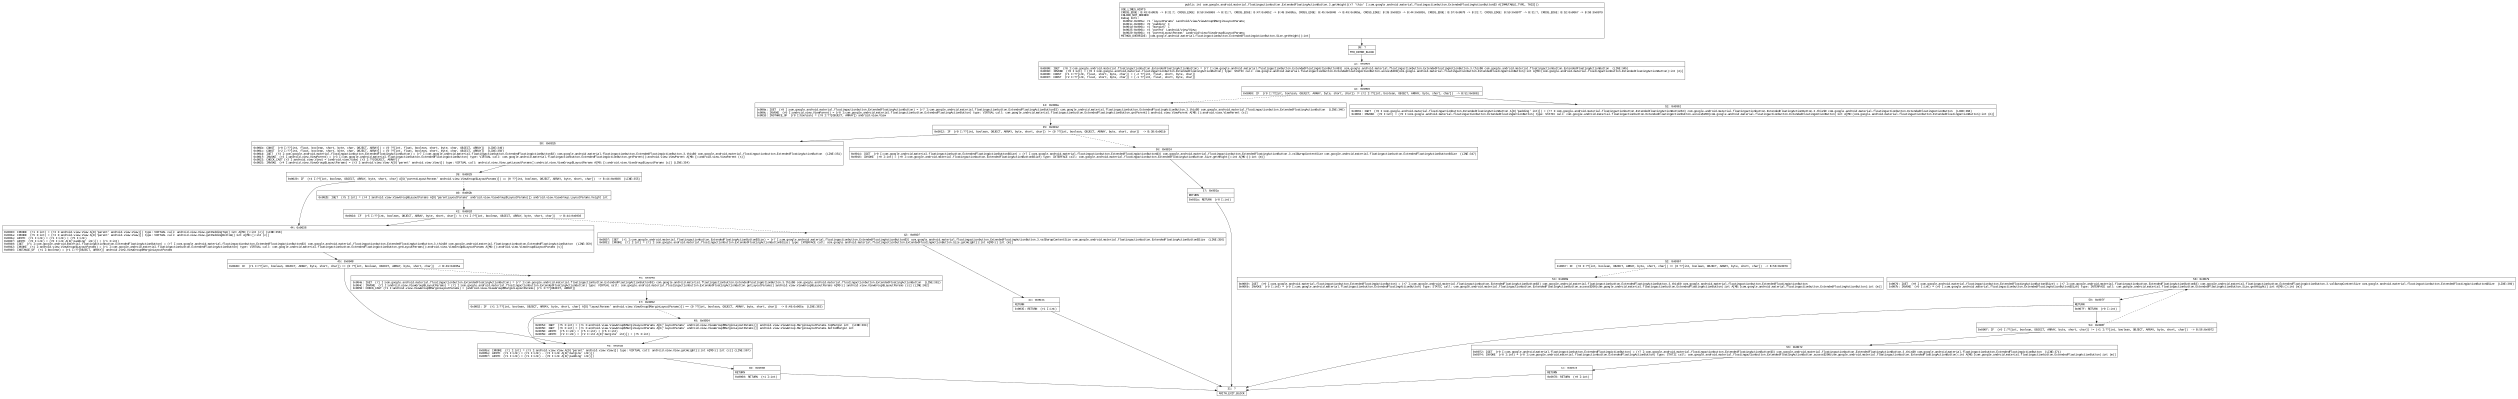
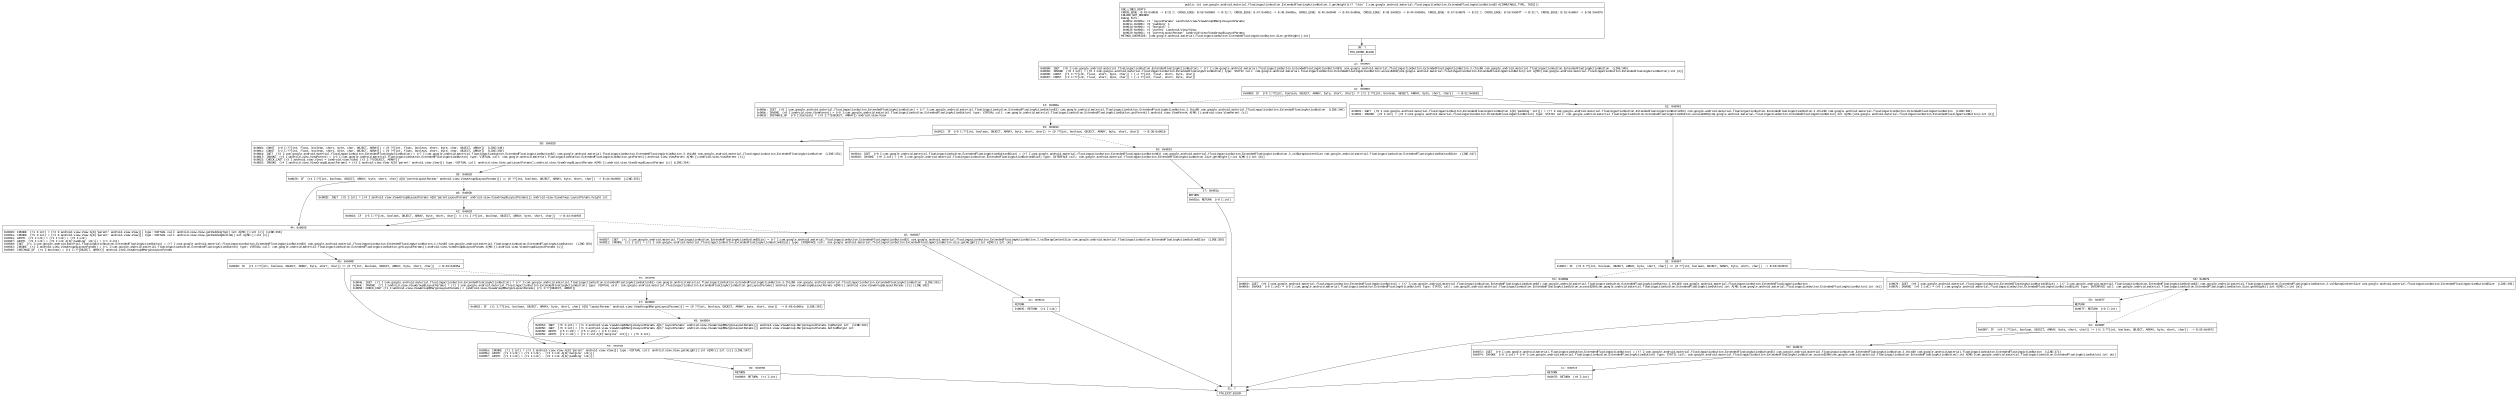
none -> (1673, 187)
none -> (1914, 273)
(1232, 393) -> (1230, 393)
